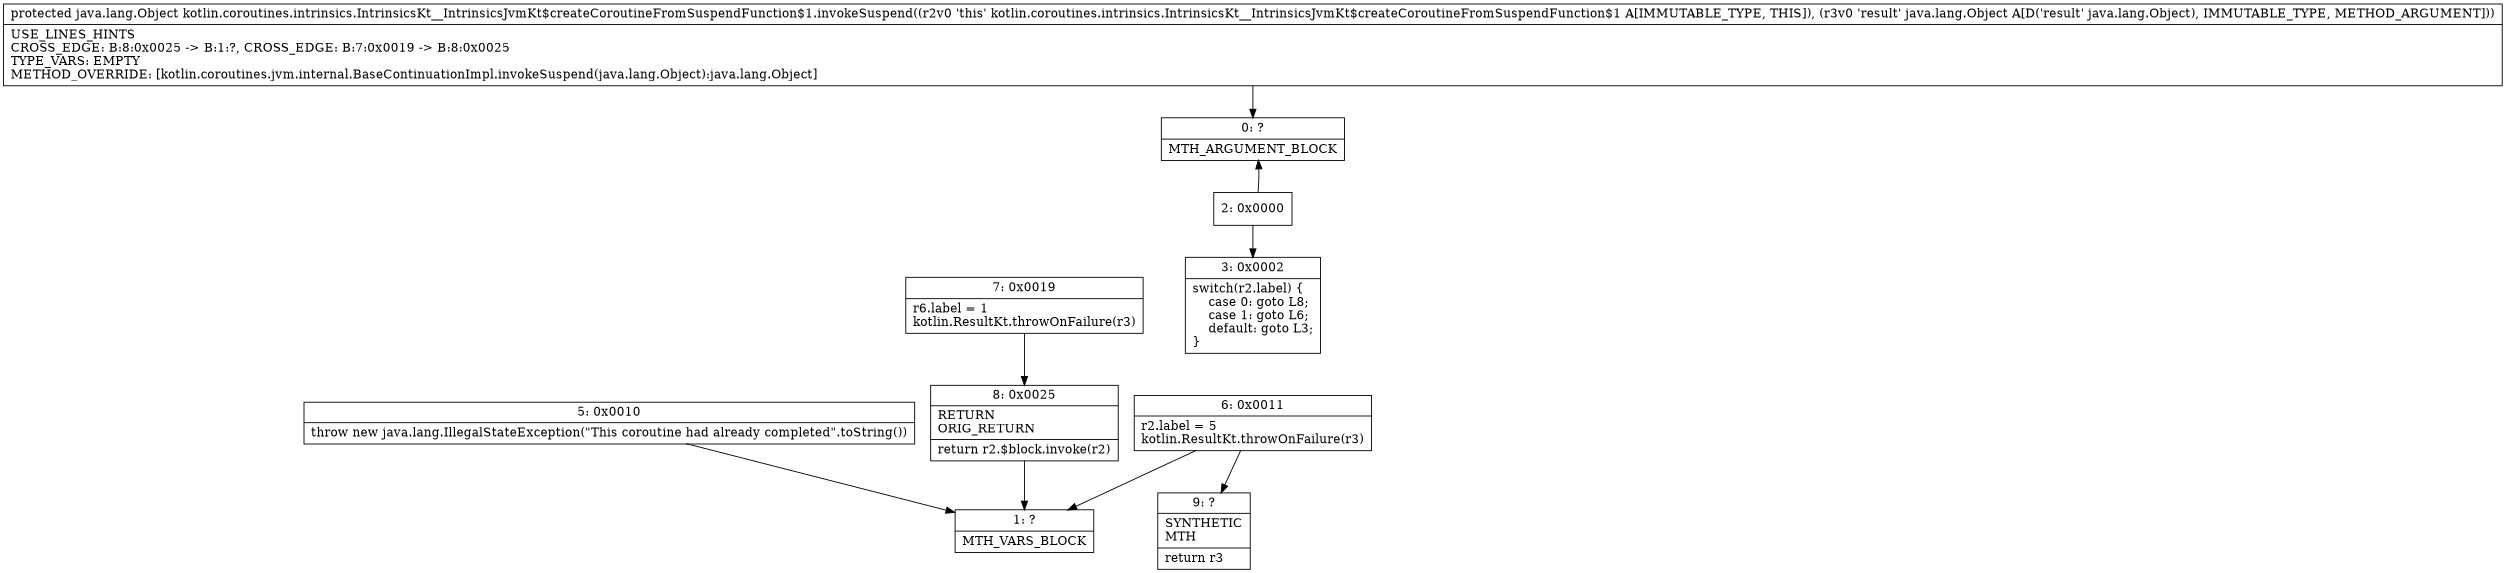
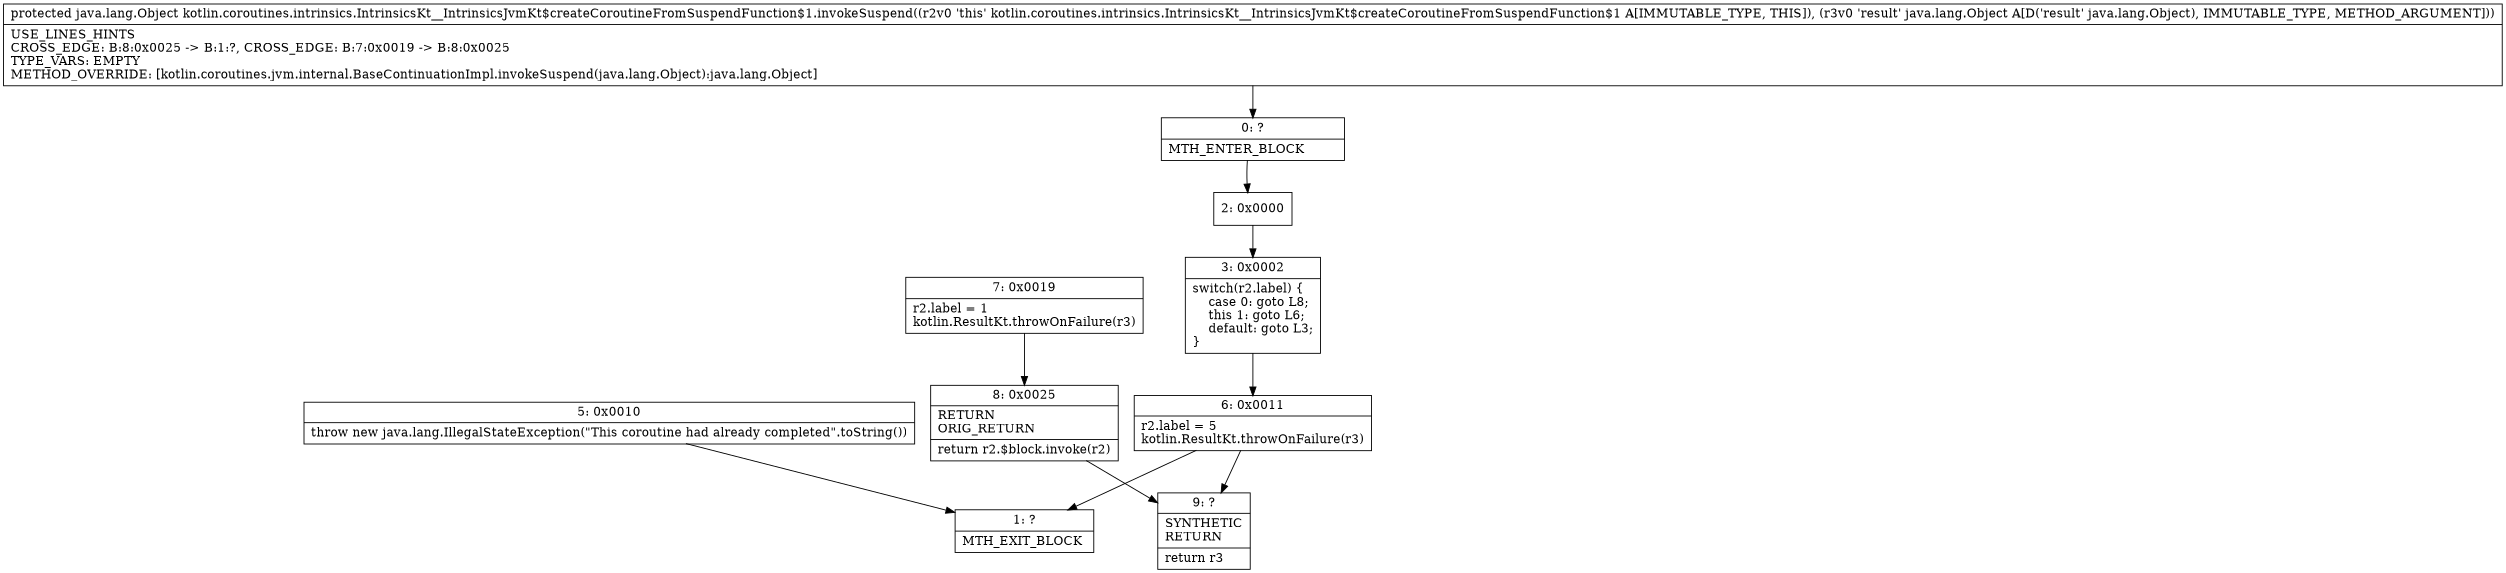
(1253, 149) -> (1237, 149)
(1259, 181) -> (1247, 172)
(951, 309) -> (951, 309)
(1251, 316) -> (1249, 316)
none -> (1253, 370)
(1024, 481) -> (1118, 479)
(1181, 537) -> (1194, 537)
(1024, 541) -> (1023, 541)
